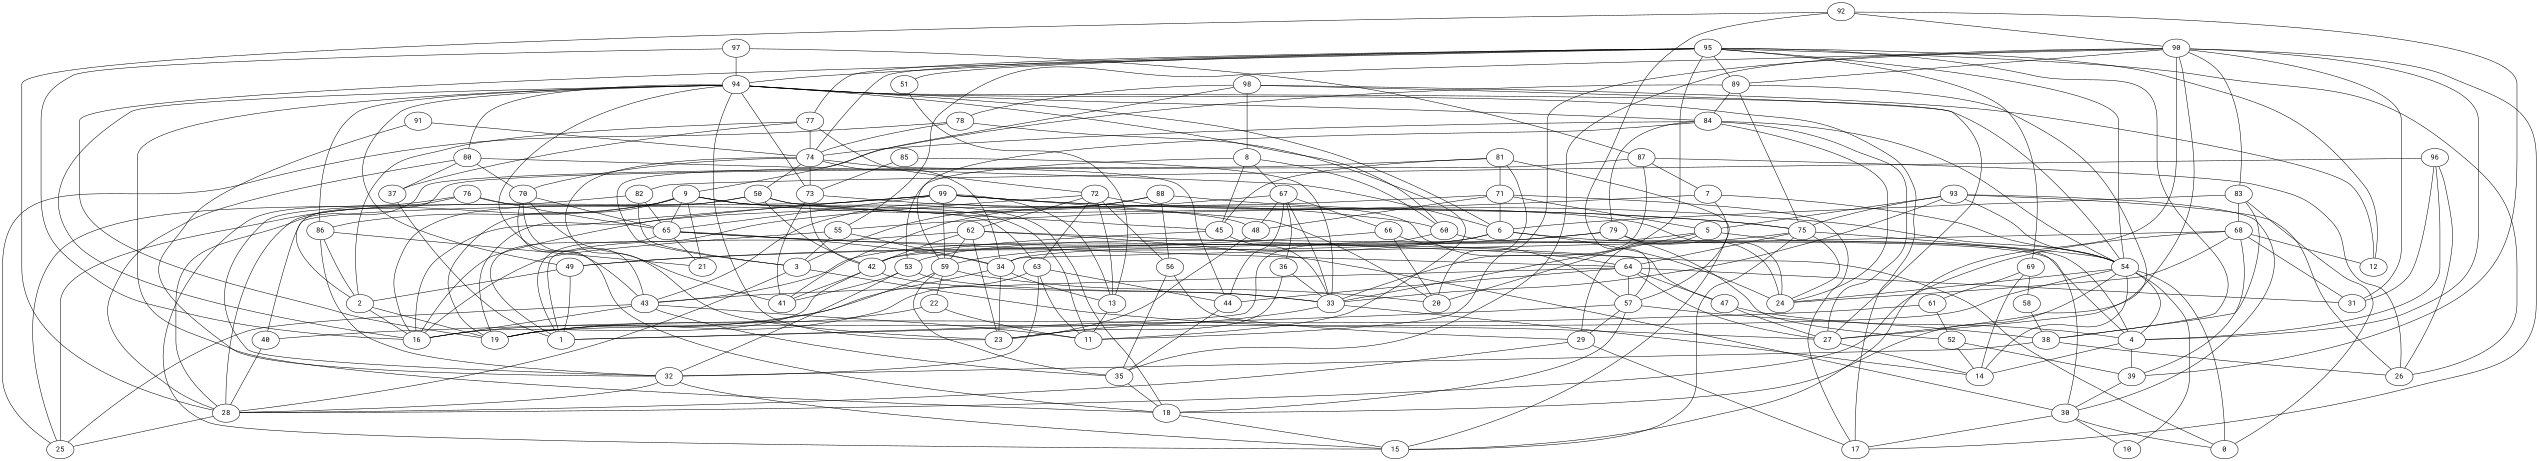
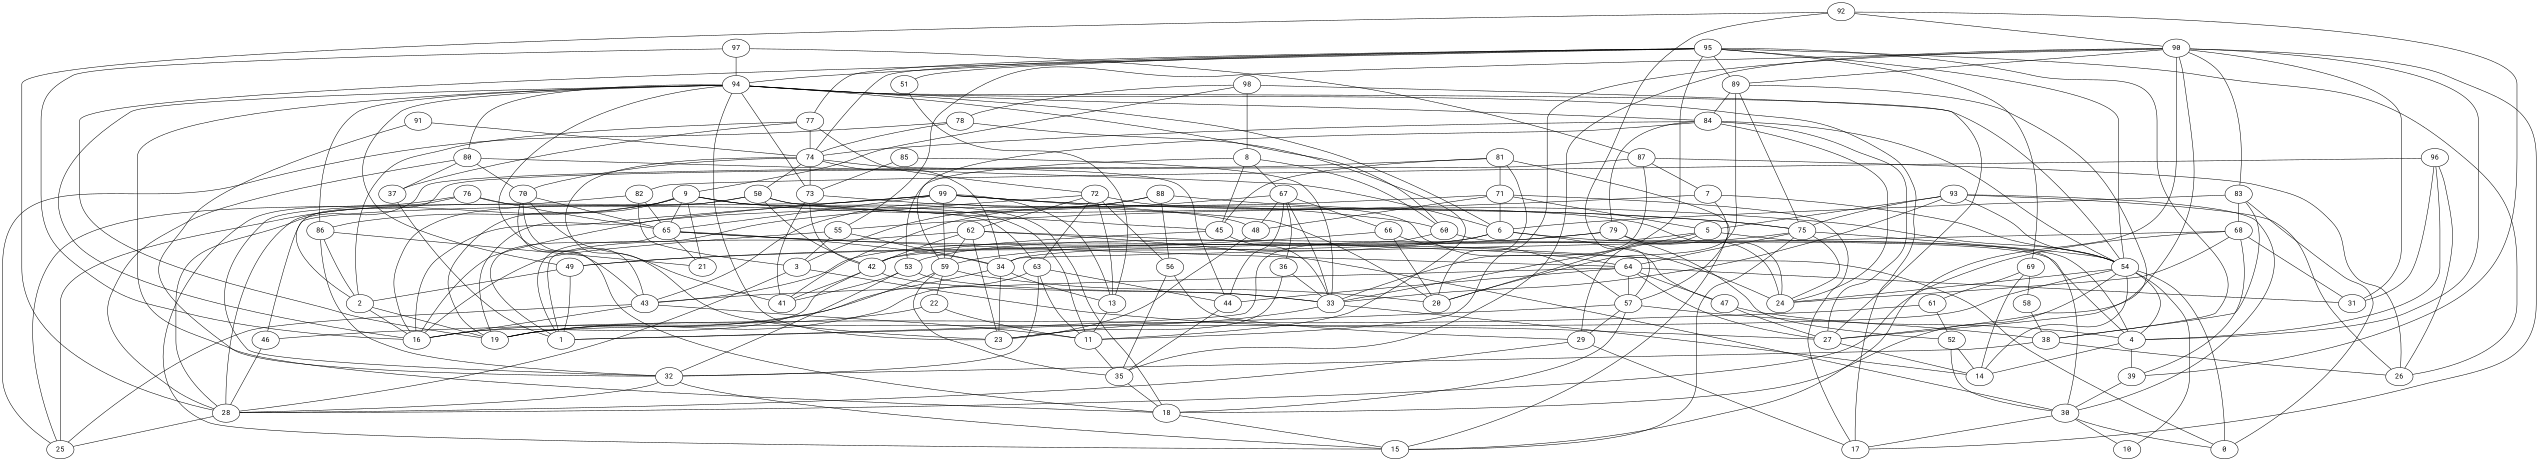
(1064, 121) -> (1661, 254)
(2374, 267) -> none
(266, 340) -> (266, 340)
(879, 355) -> (1104, 358)
(2034, 357) -> (2003, 402)
